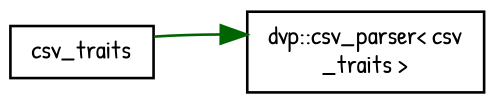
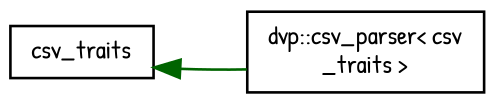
(187, 35) -> (214, 70)
